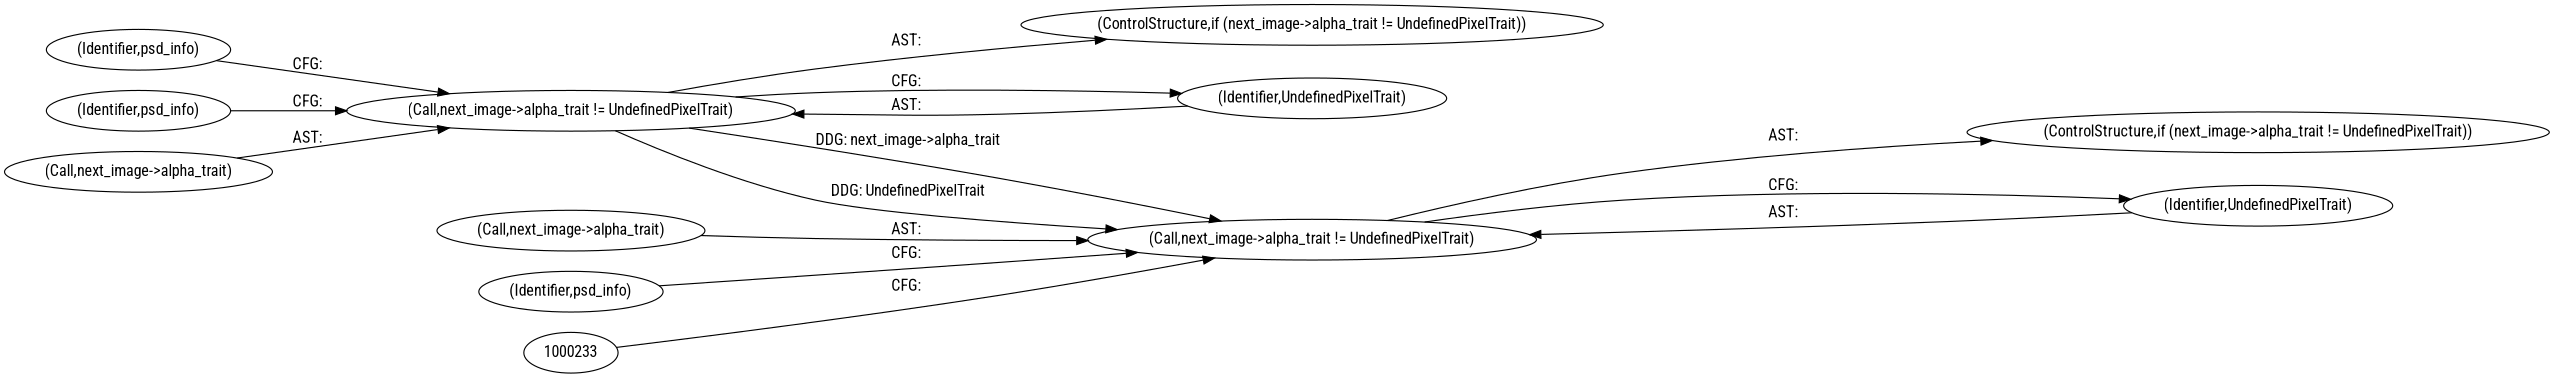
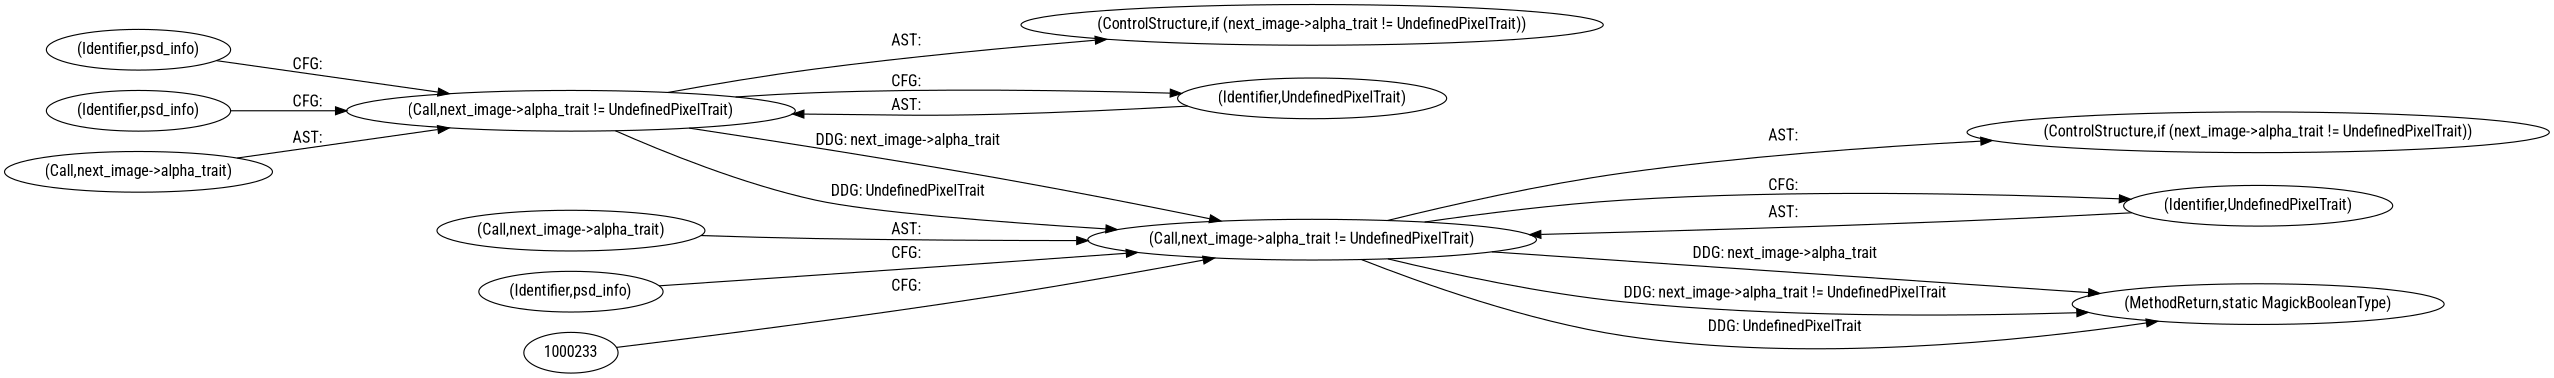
none -> (2258, 304)
